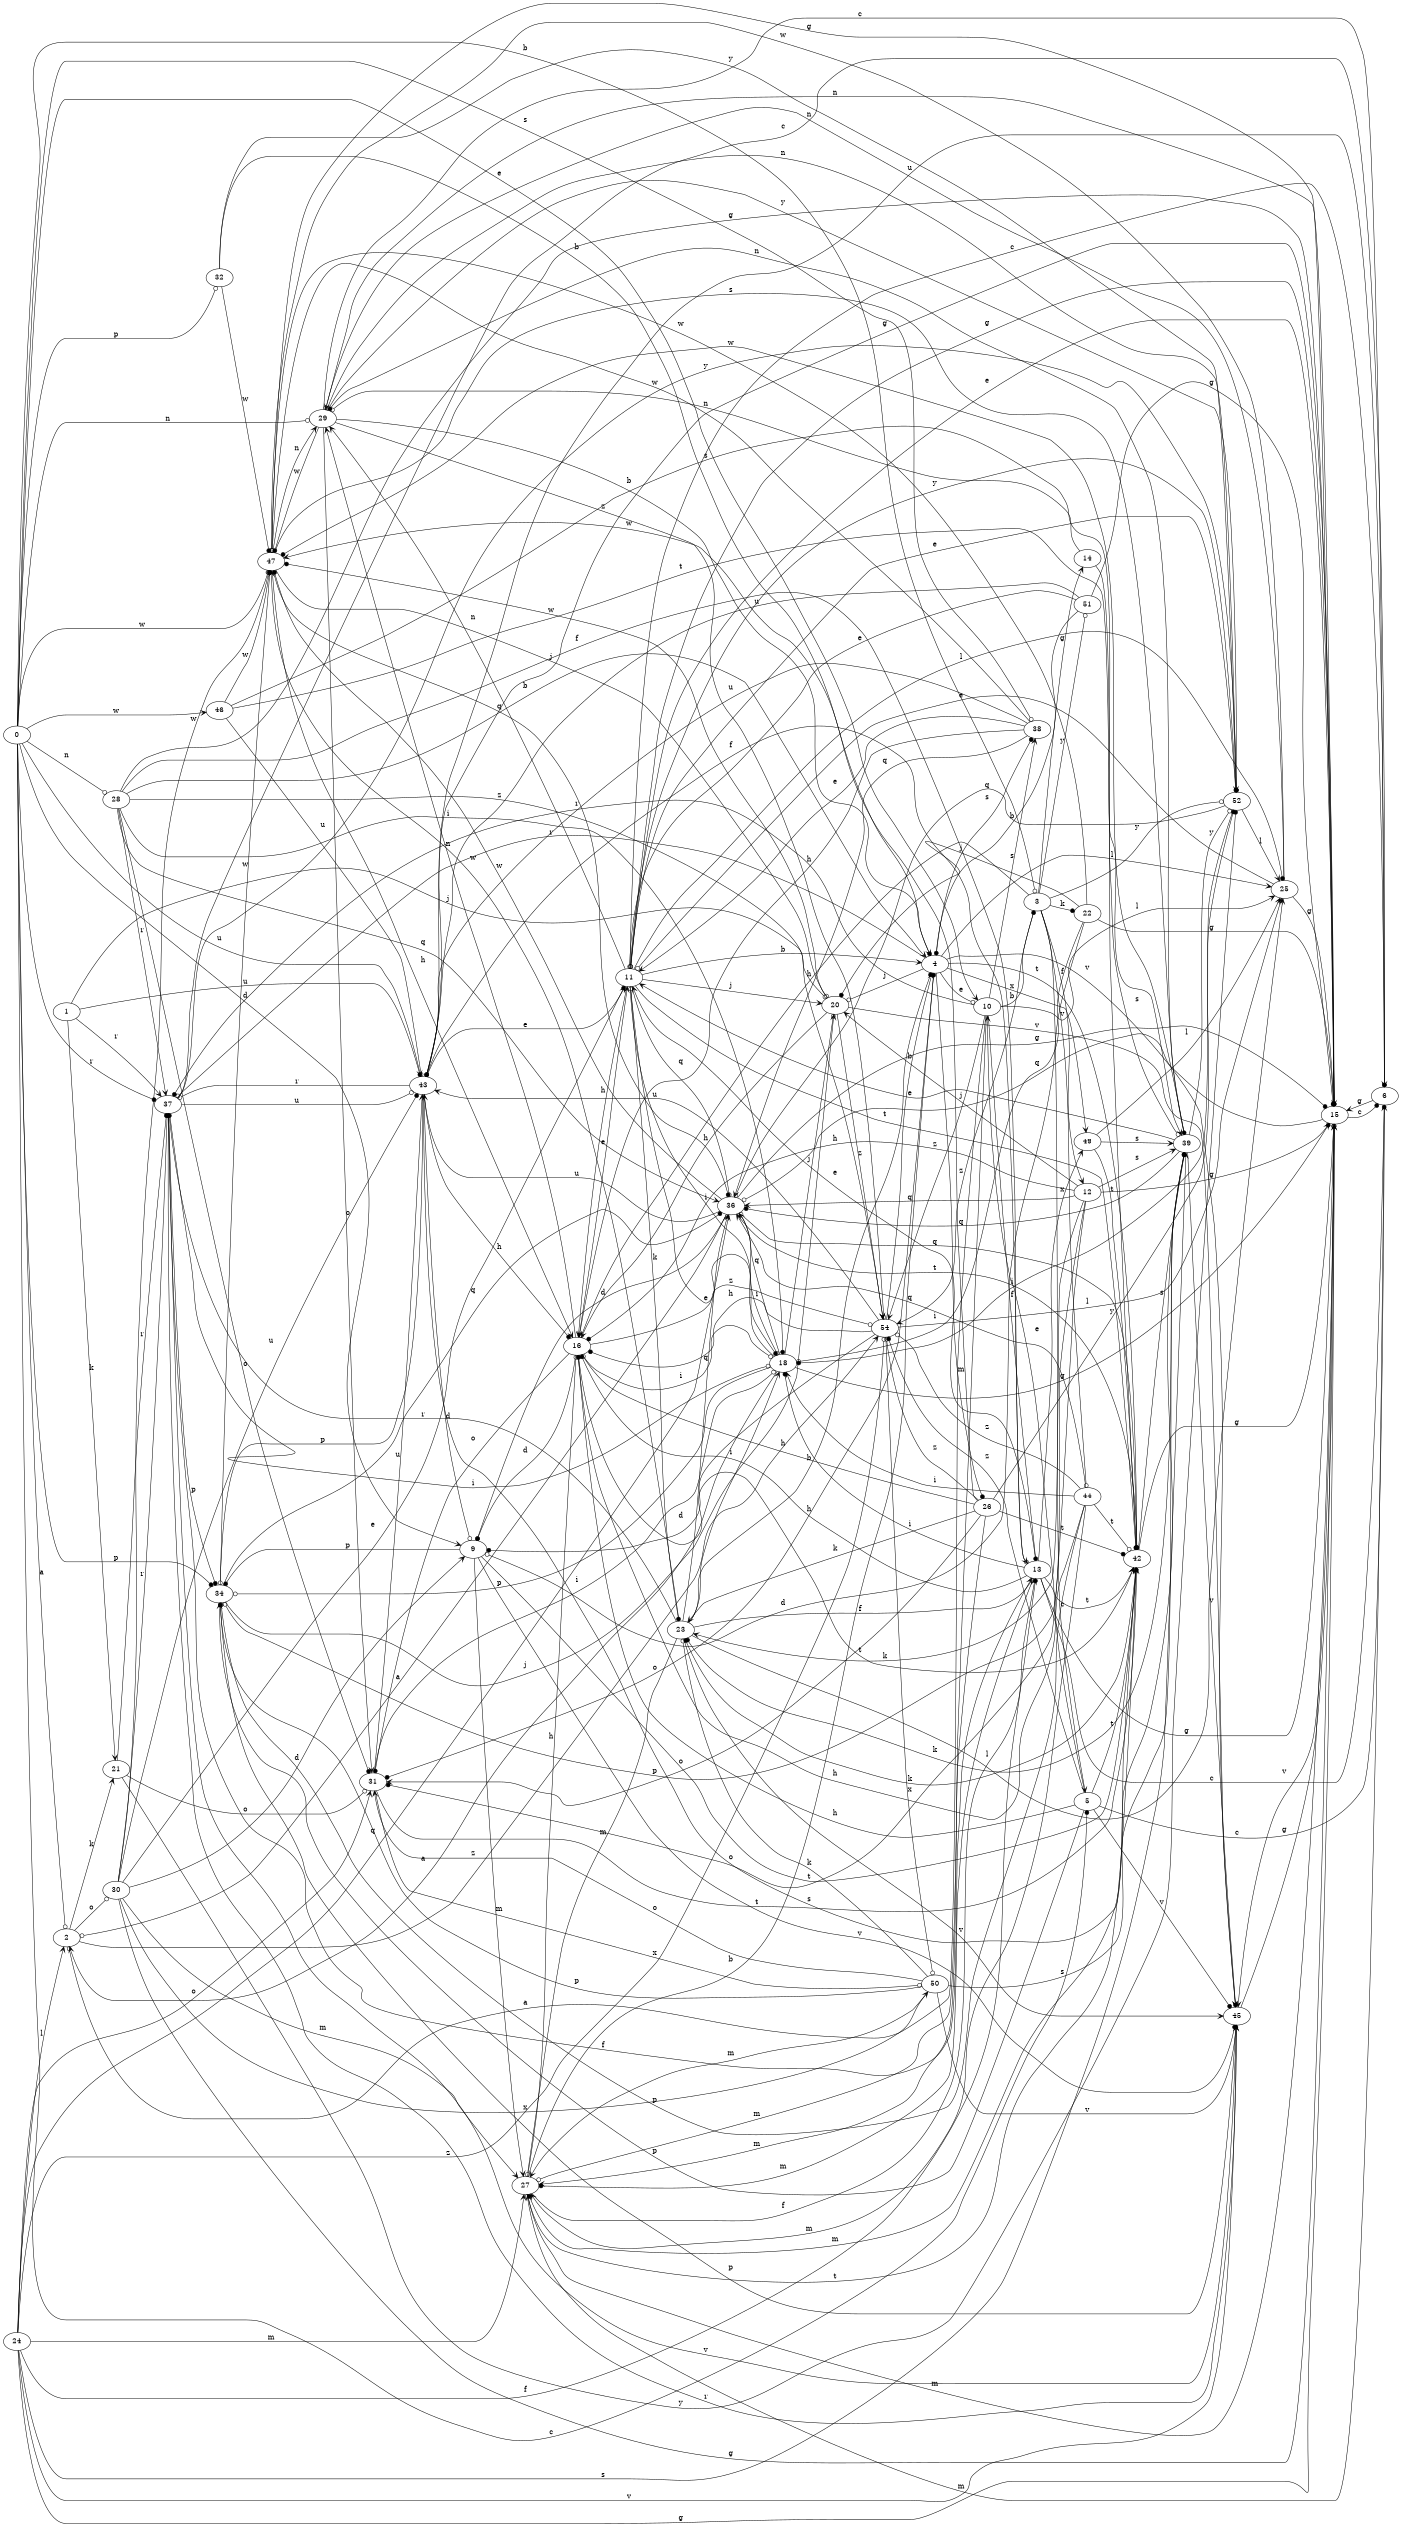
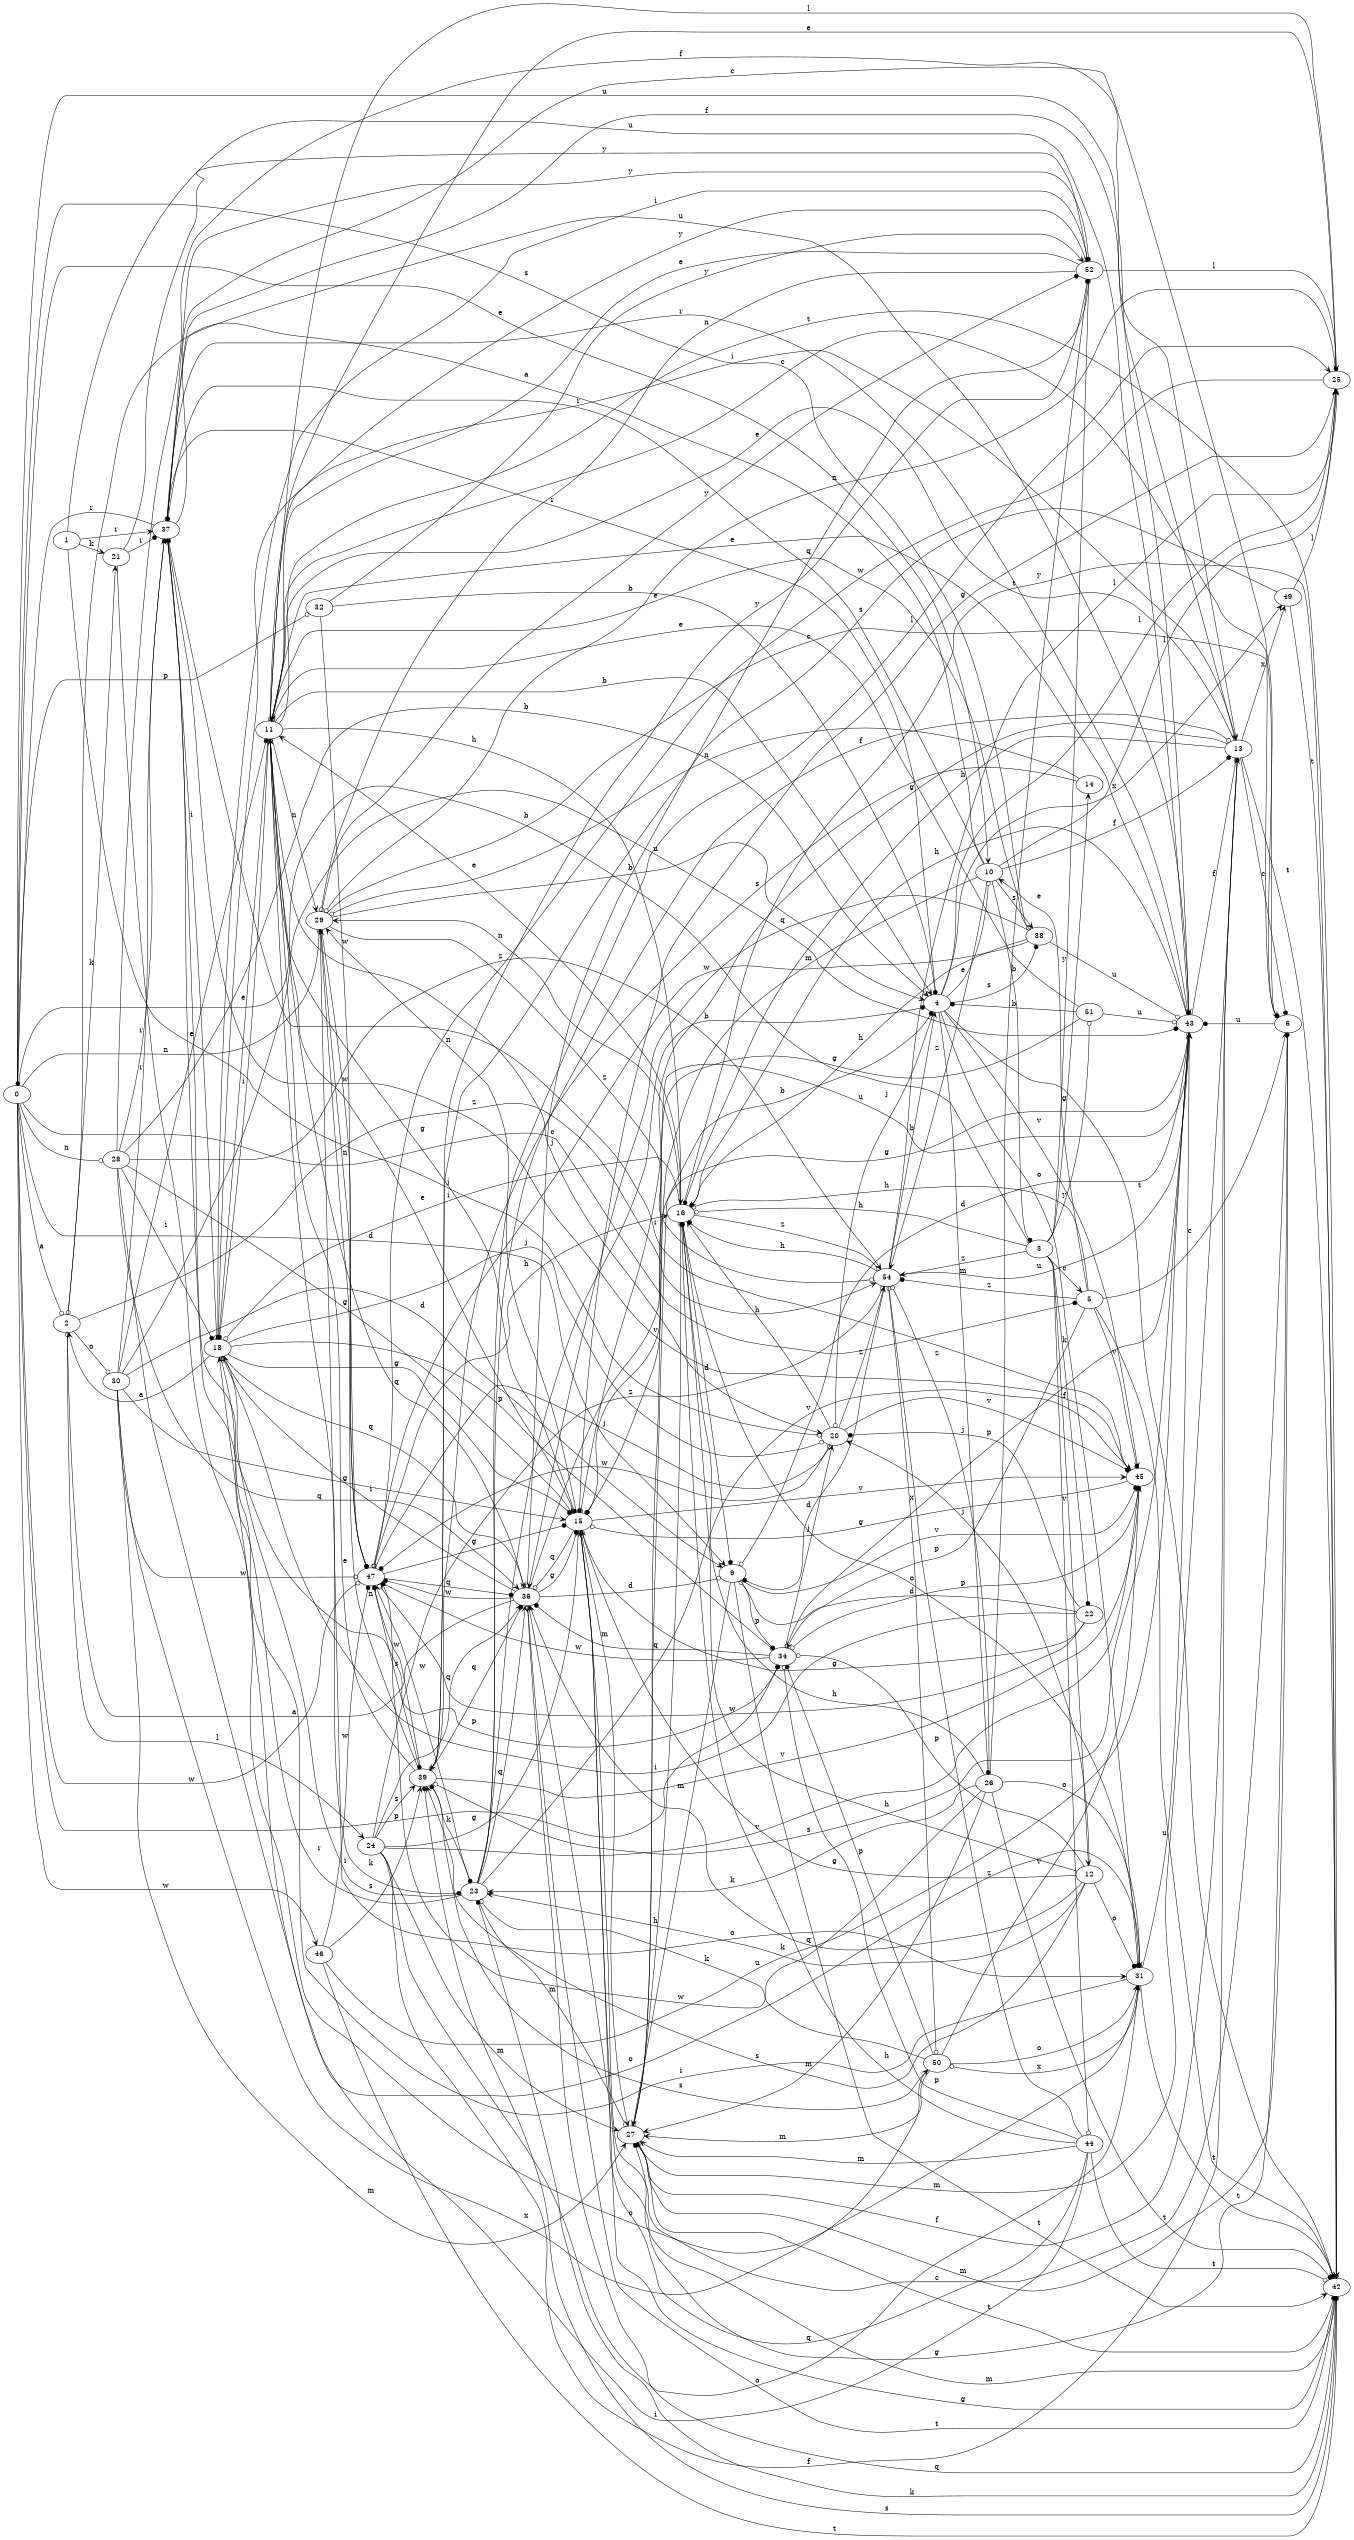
(33, 949) -> (30, 750)
(42, 2045) -> (81, 1682)
